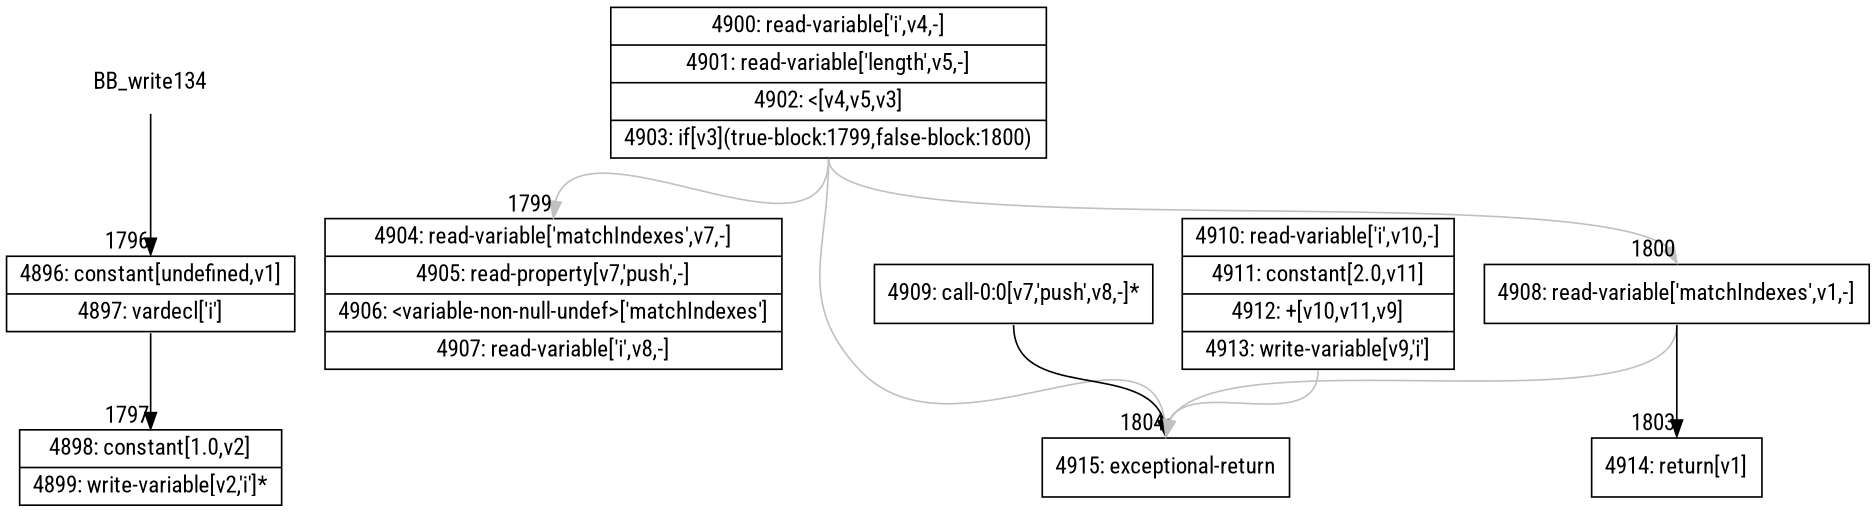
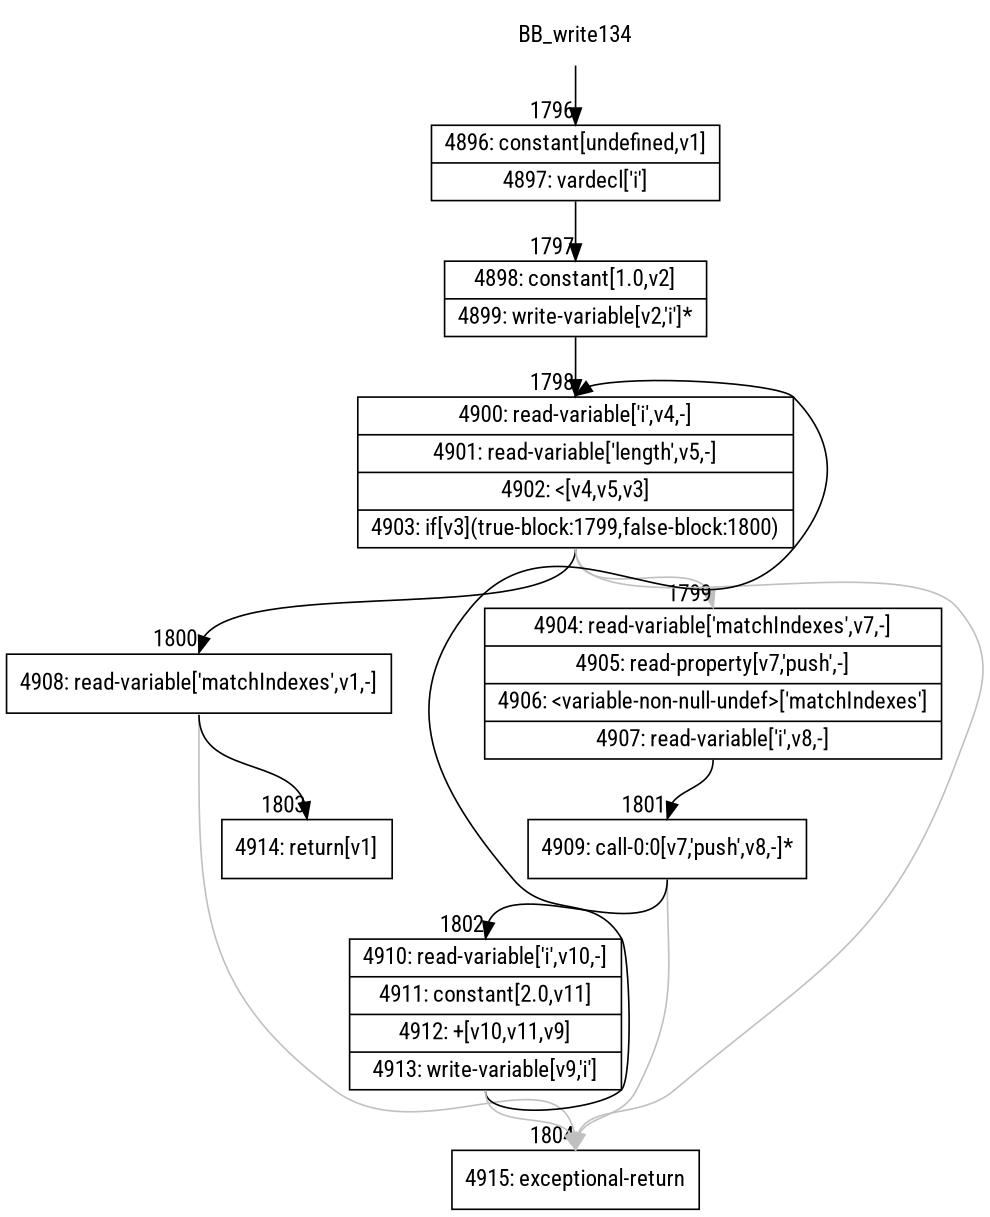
(1245, 211) -> (395, 600)
none -> (576, 359)
(1063, 375) -> (662, 1024)
none -> (469, 611)
none -> (697, 785)
none -> (615, 913)
